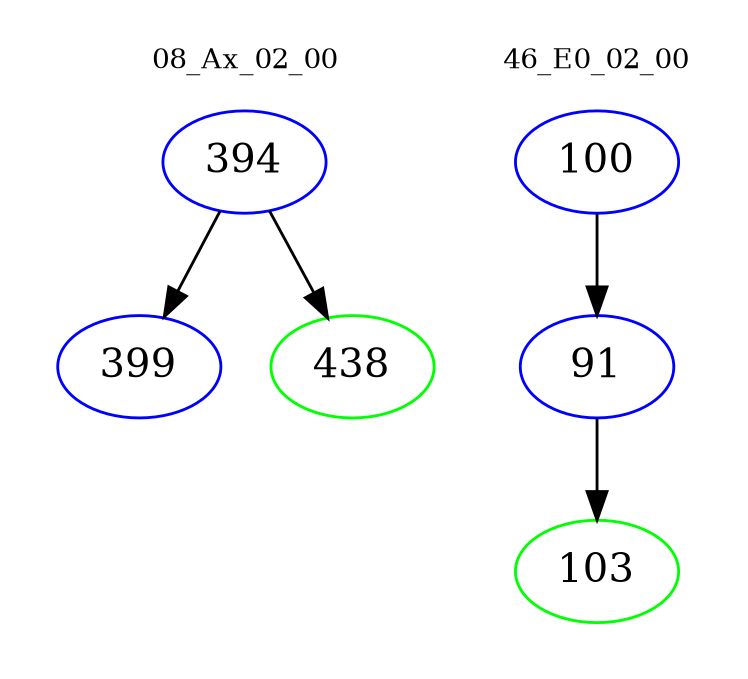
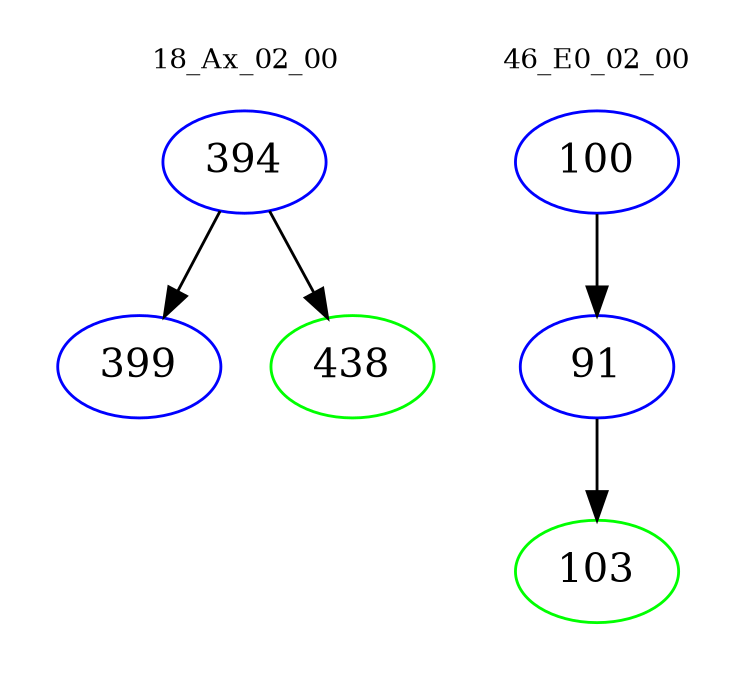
(246, 61) -> (246, 61)
